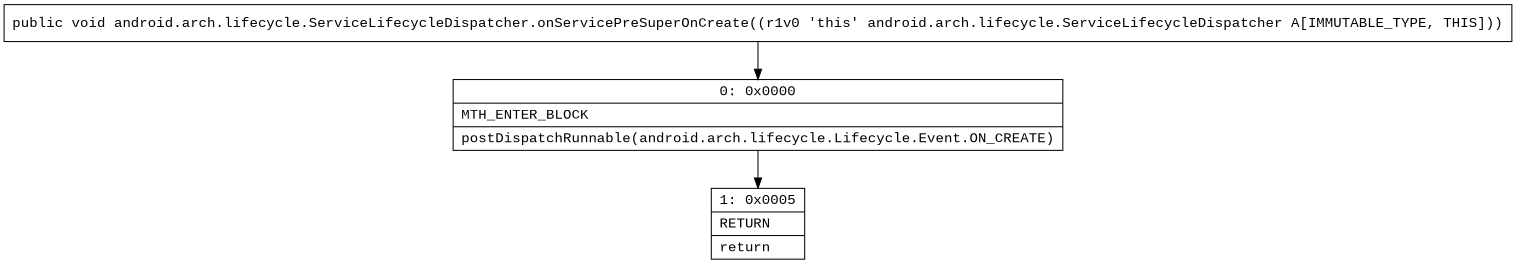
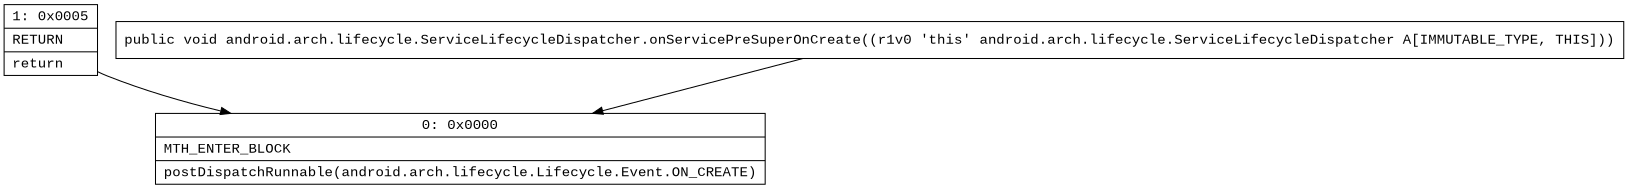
(758, 164) -> (158, 94)
